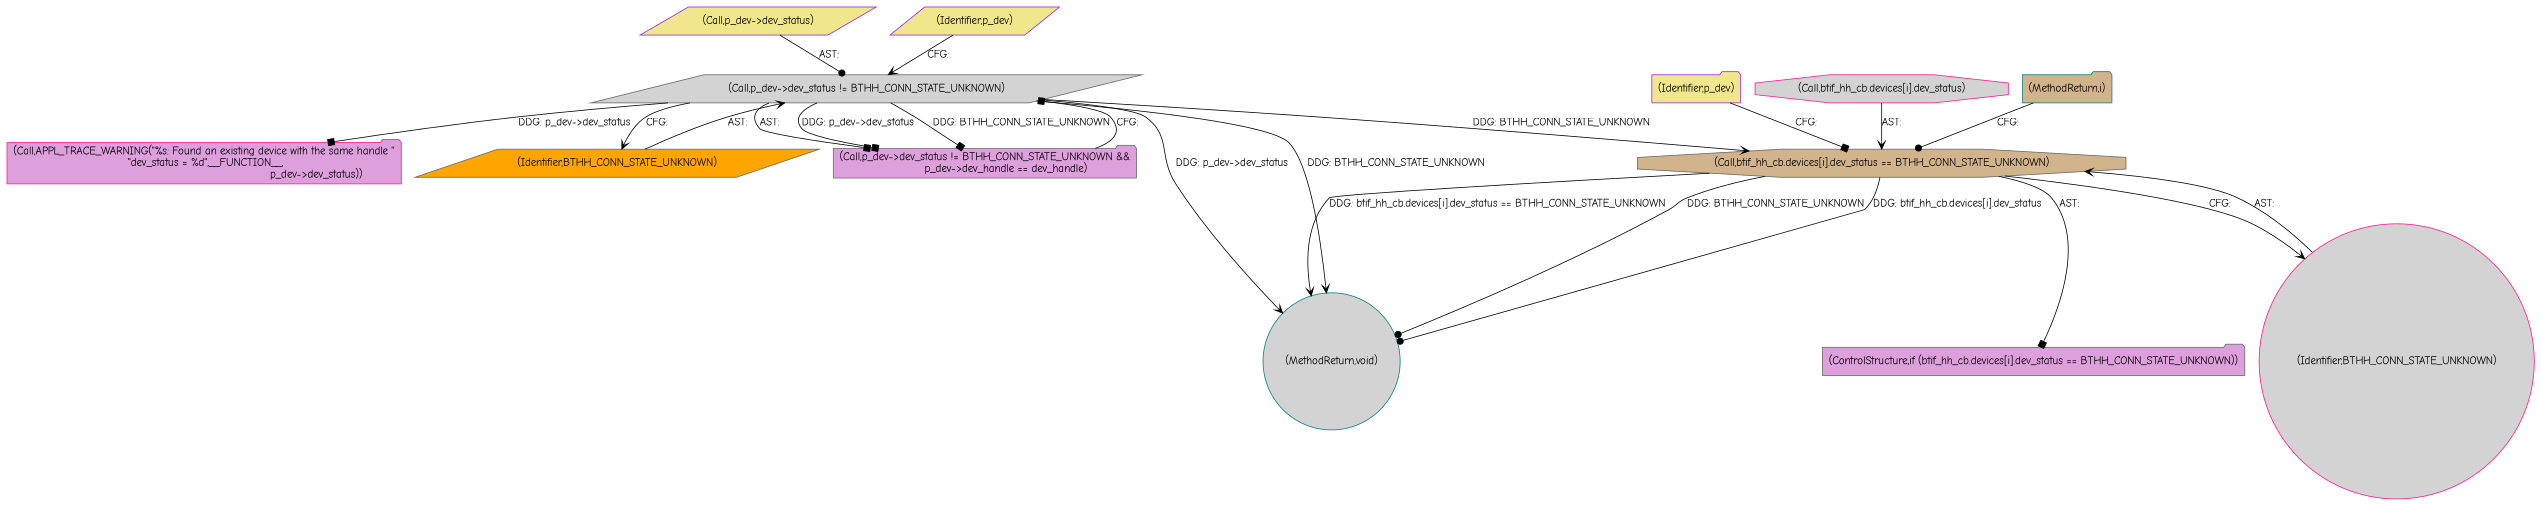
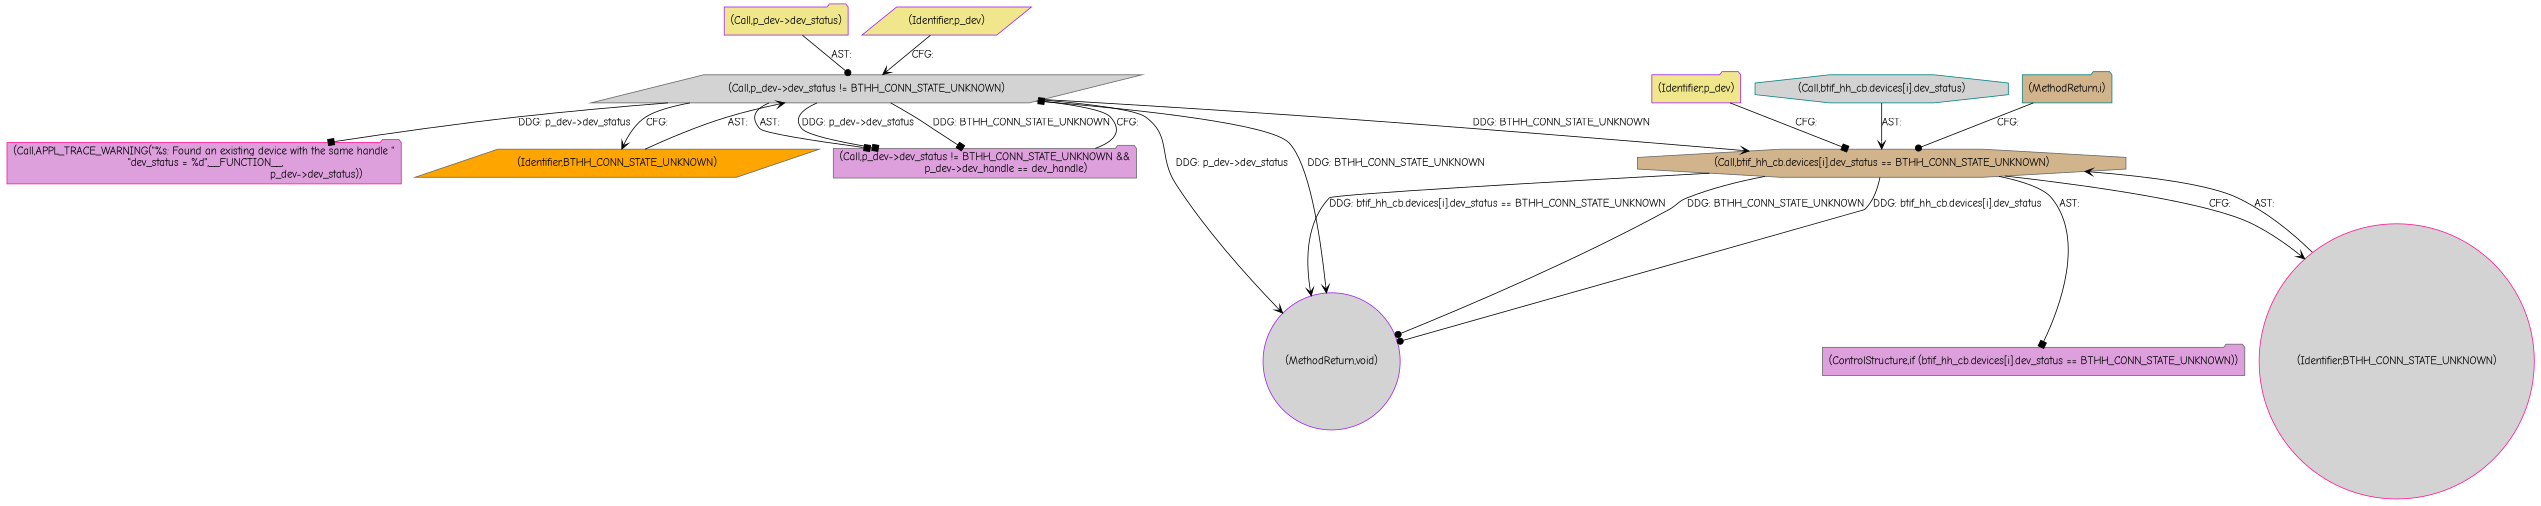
(758, 21) -> (786, 21)
(1882, 89) -> (1882, 89)
(1332, 361) -> (1332, 361)
